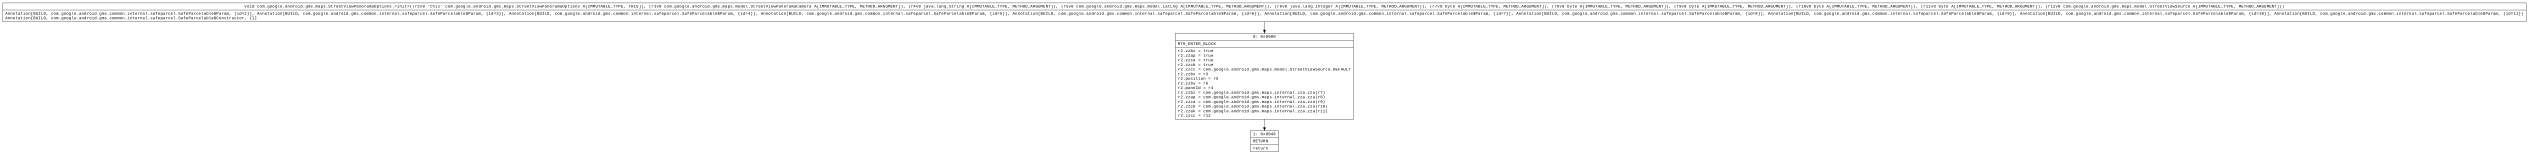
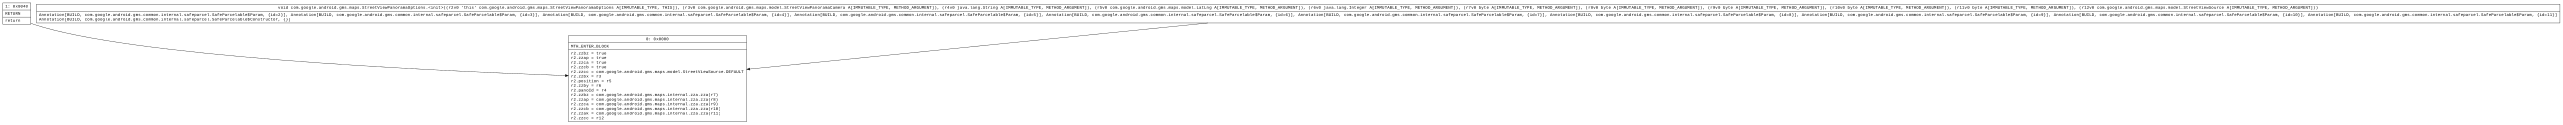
(1264, 123) -> (297, 61)
